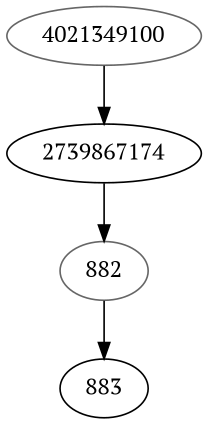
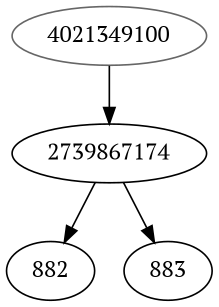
(104, 271) -> (51, 271)
(104, 322) -> (135, 205)
